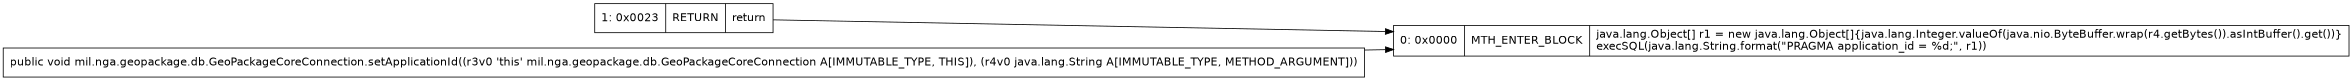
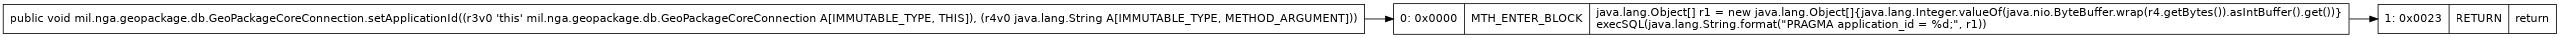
(1079, 26) -> (2360, 19)
